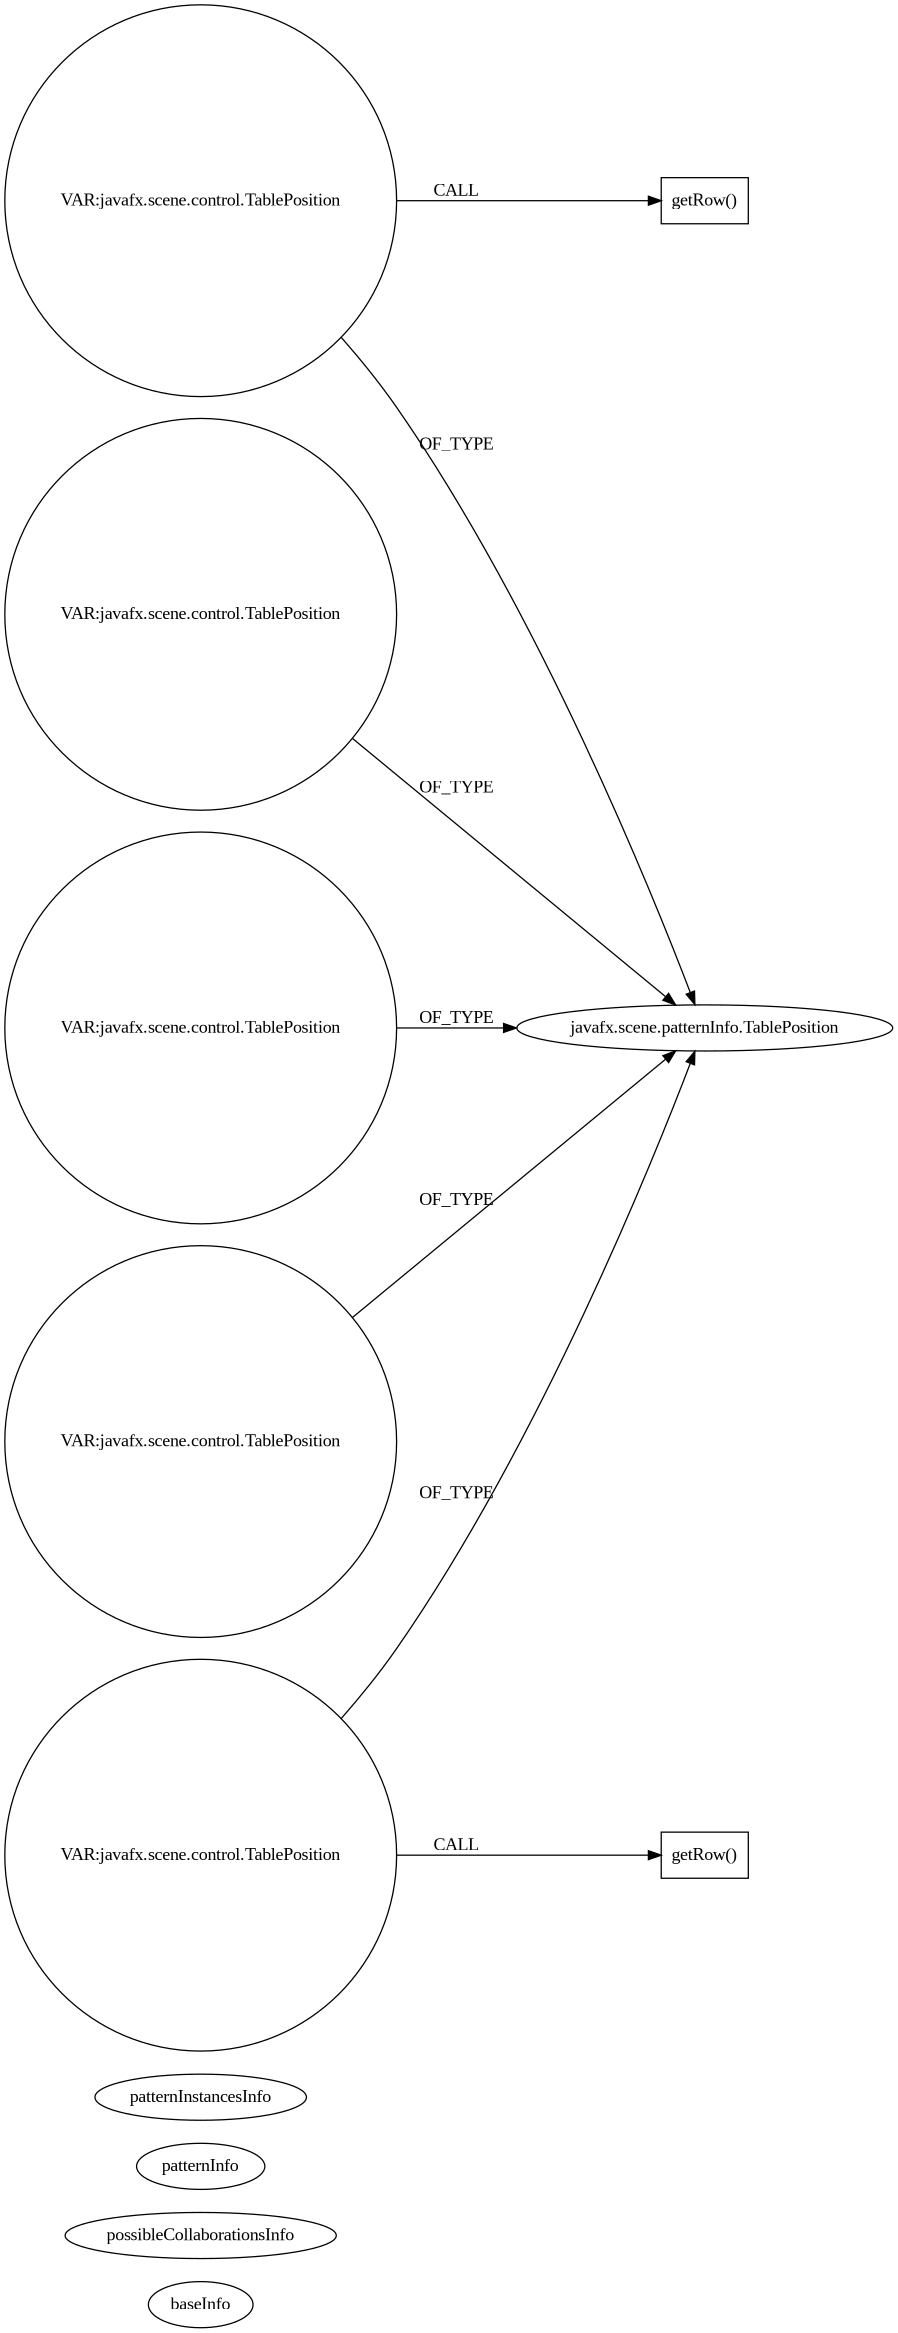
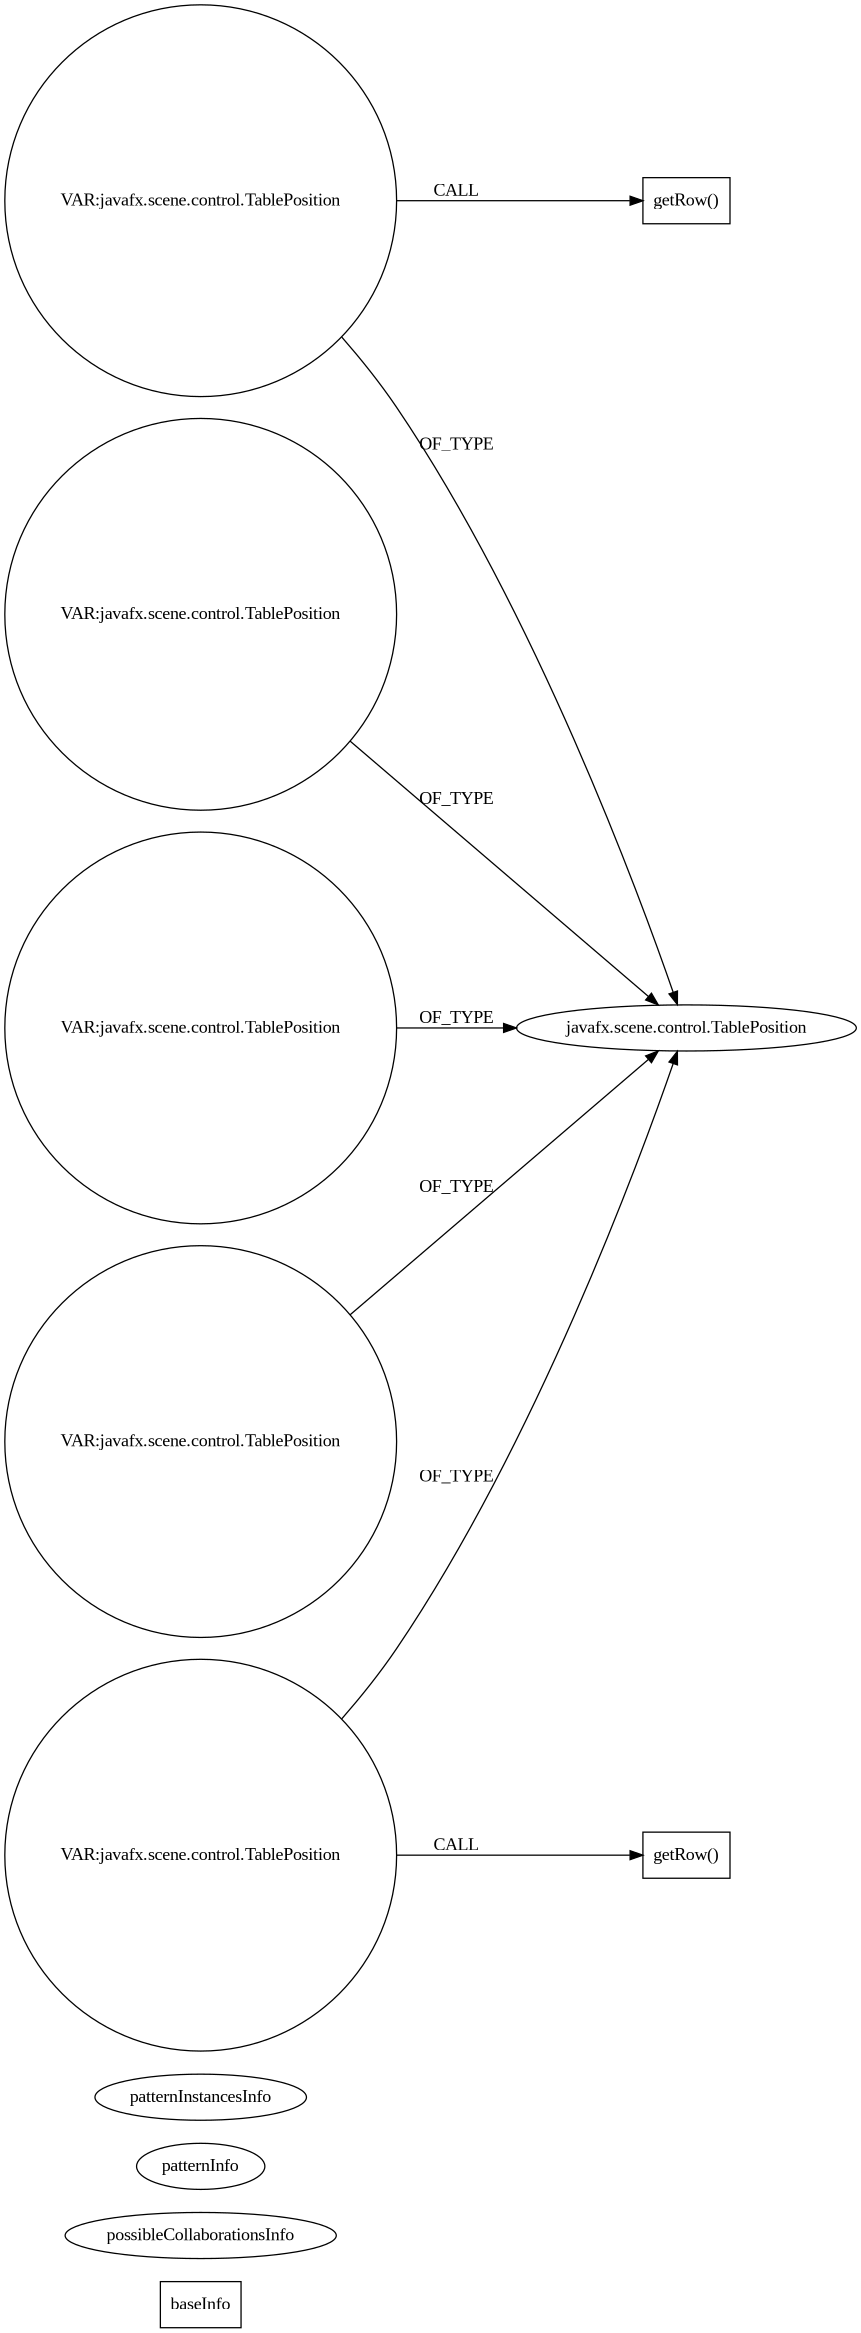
(705, 1028) -> (686, 1028)
(201, 2305) -> (201, 2305)
